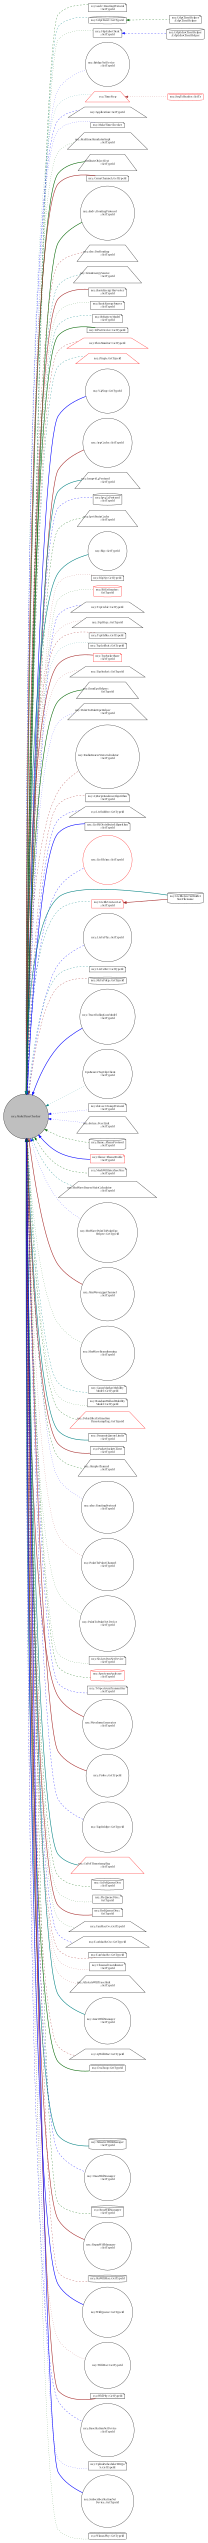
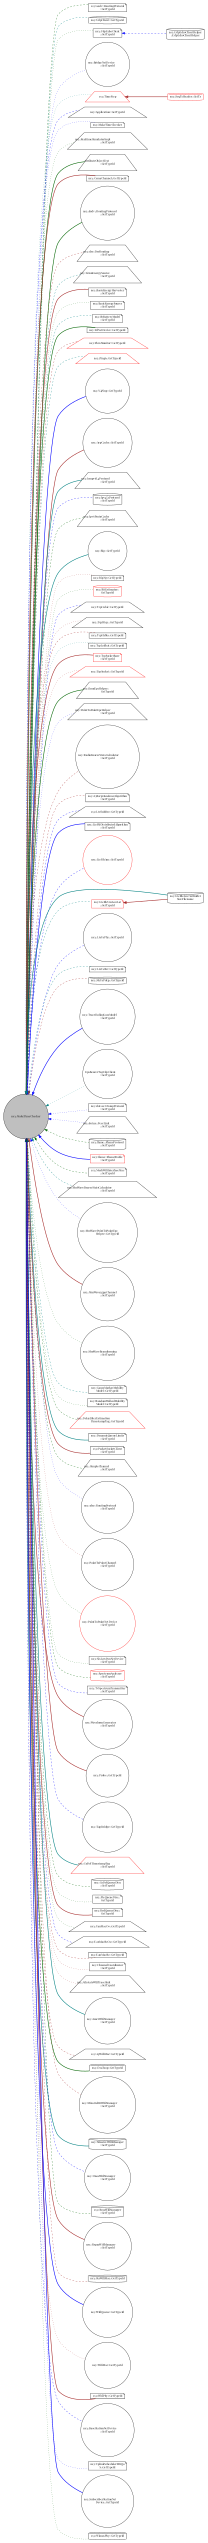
(185, 19) -> none
(148, 97) -> (148, 97)
(107, 672) -> (107, 672)
(107, 1624) -> (107, 1624)
none -> (107, 2105)
